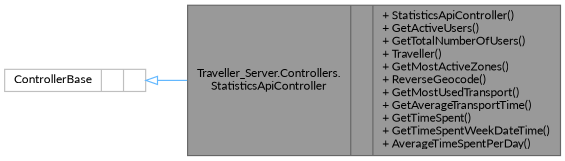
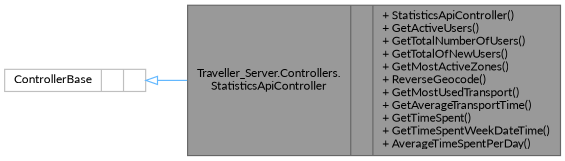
(413, 54) -> (446, 54)
